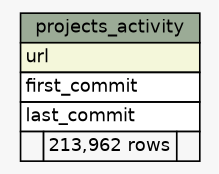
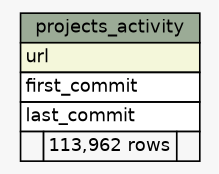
(110, 146) -> (110, 146)
